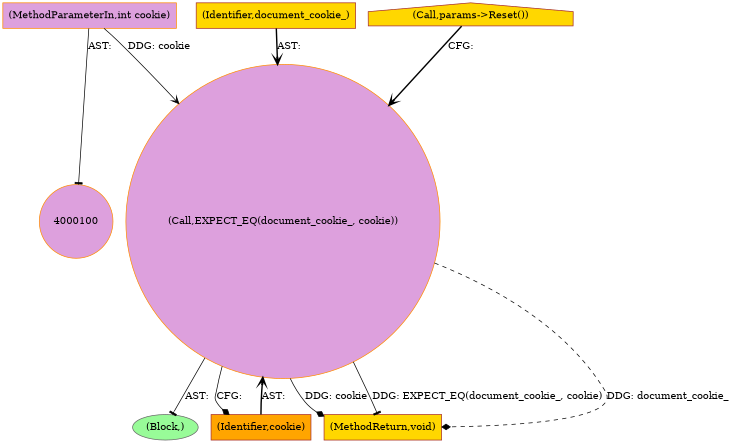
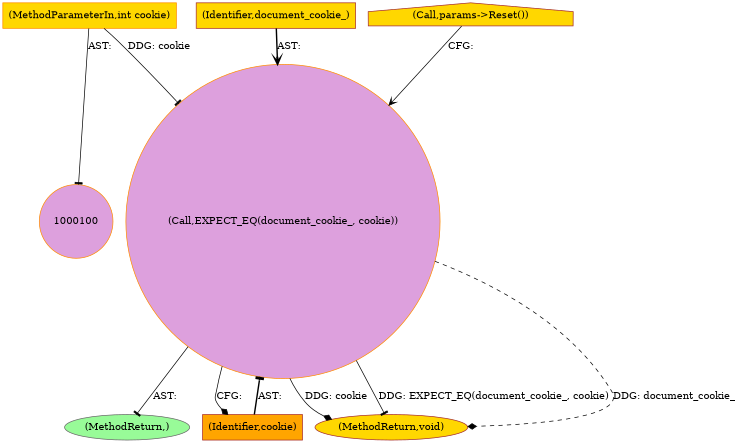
(90, 16) -> (90, 16)
(140, 63) -> (141, 64)
(428, 63) -> (428, 63)
(76, 221) -> (76, 221)
(261, 399) -> (257, 397)
(165, 427) -> (127, 427)
(383, 427) -> (391, 427)
